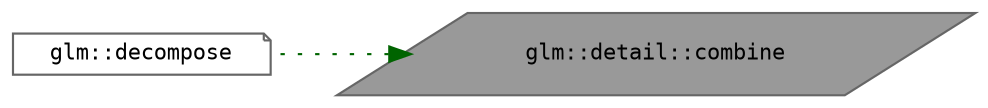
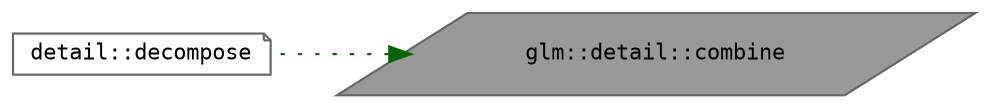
(142, 54) -> (142, 54)
